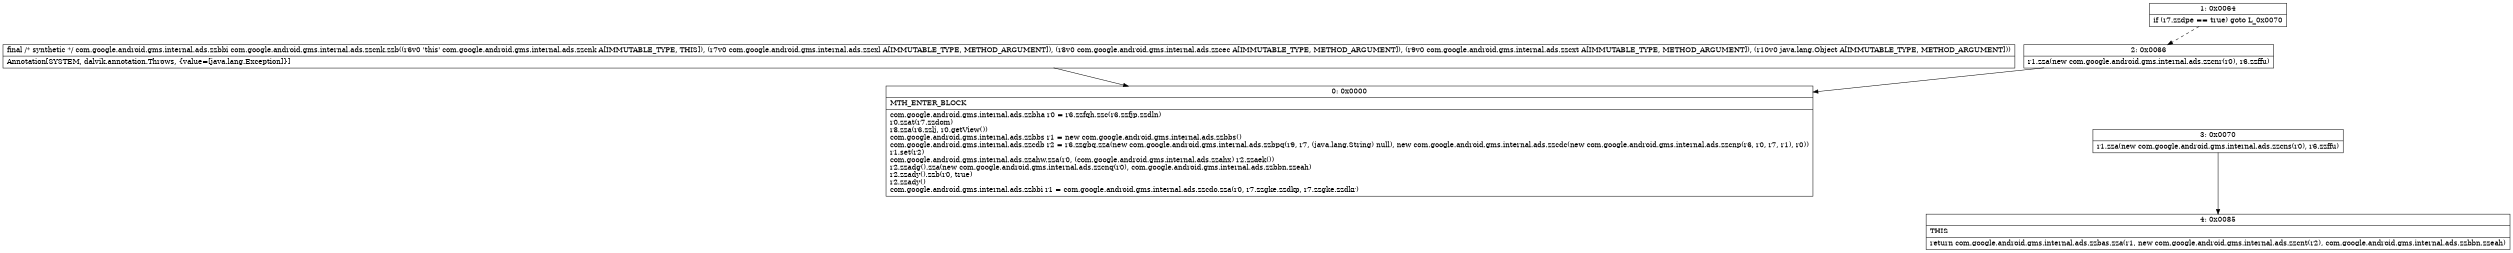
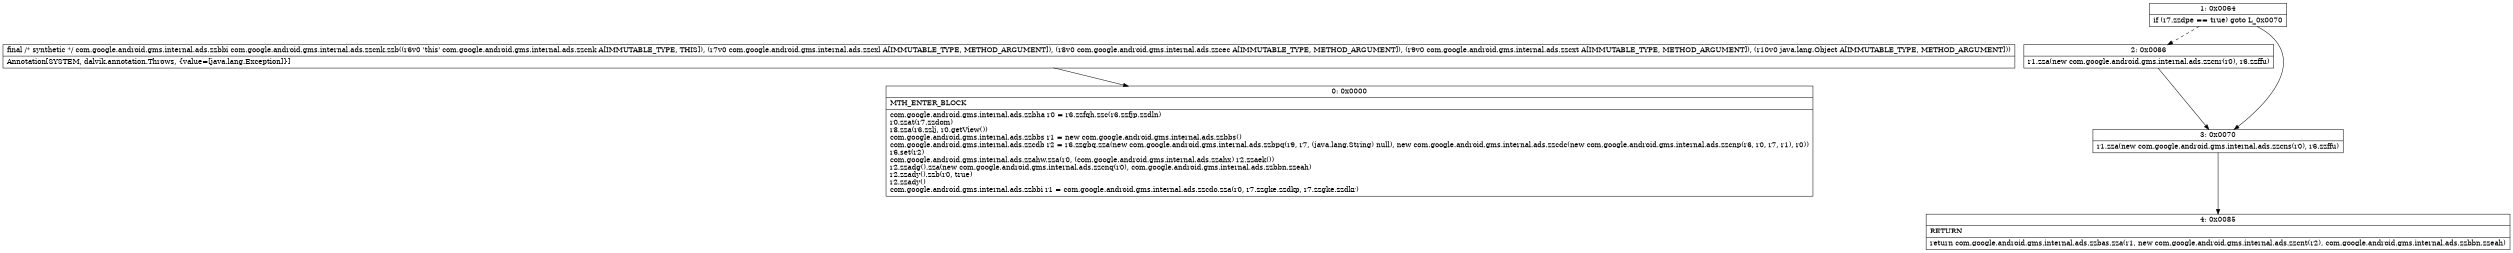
none -> (2280, 79)
(1931, 80) -> (2182, 97)
(907, 153) -> (907, 153)
(1939, 231) -> (1946, 231)
